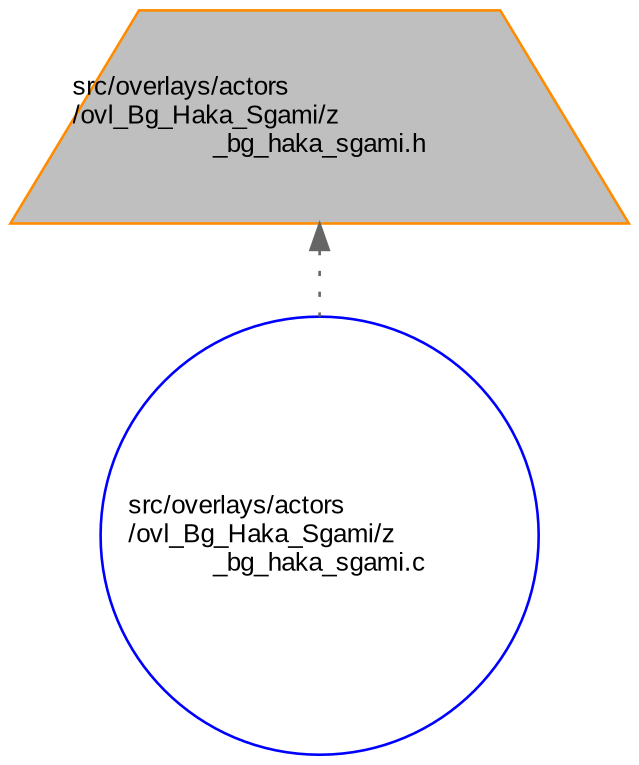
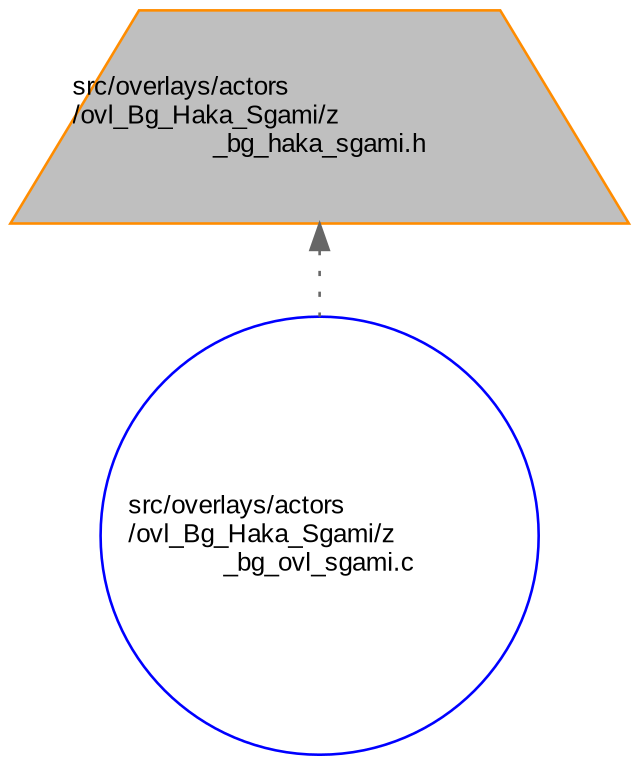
(320, 536) -> (320, 536)
